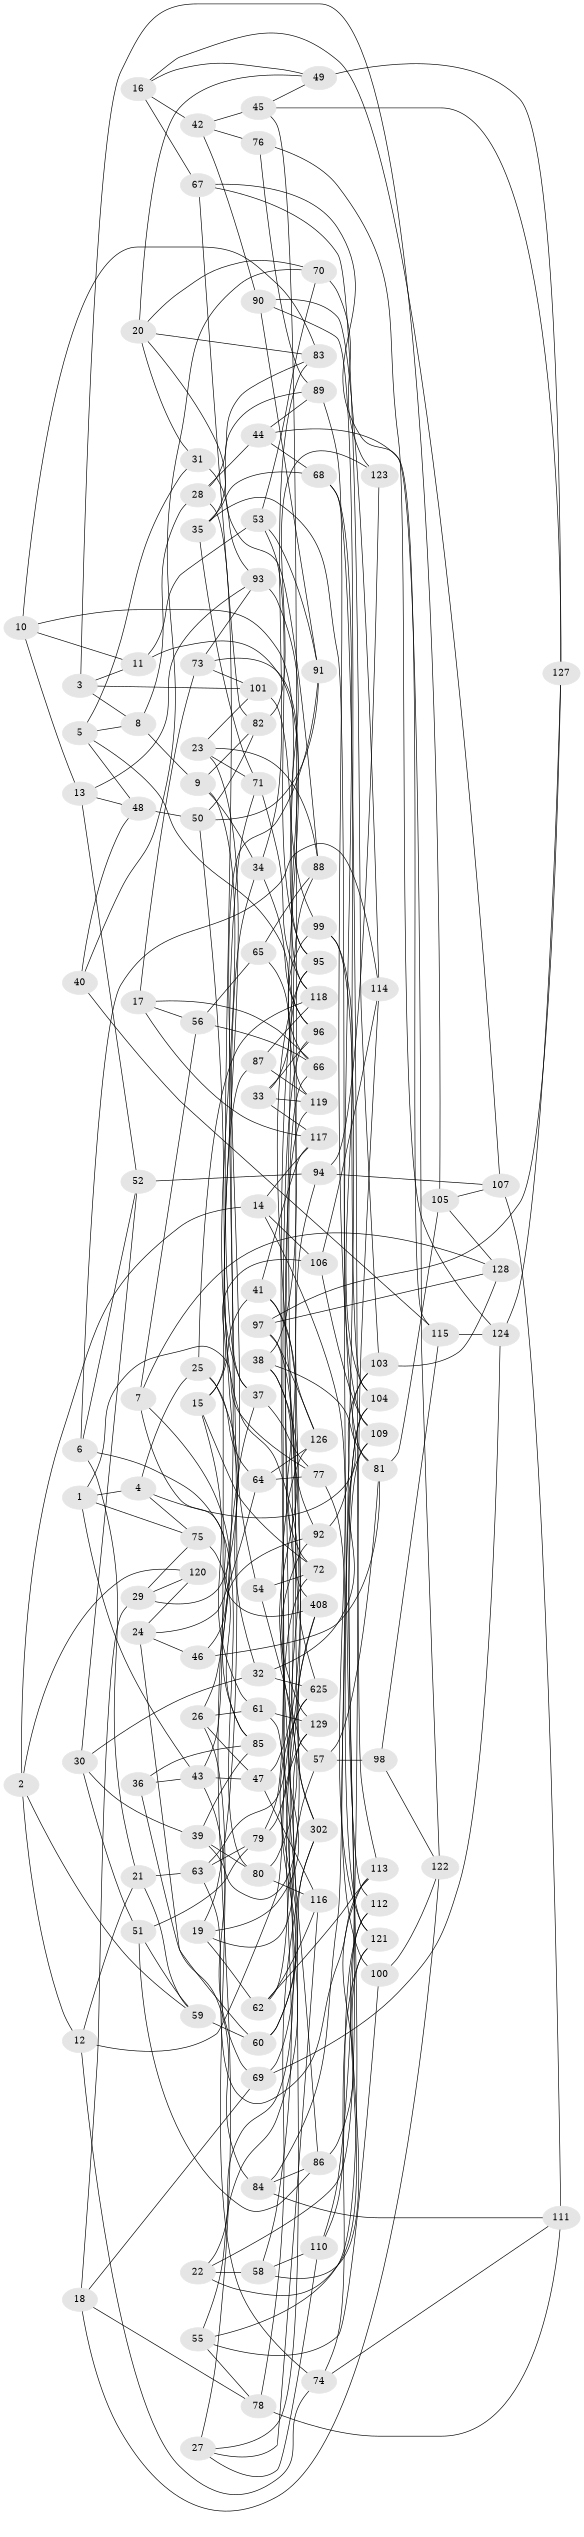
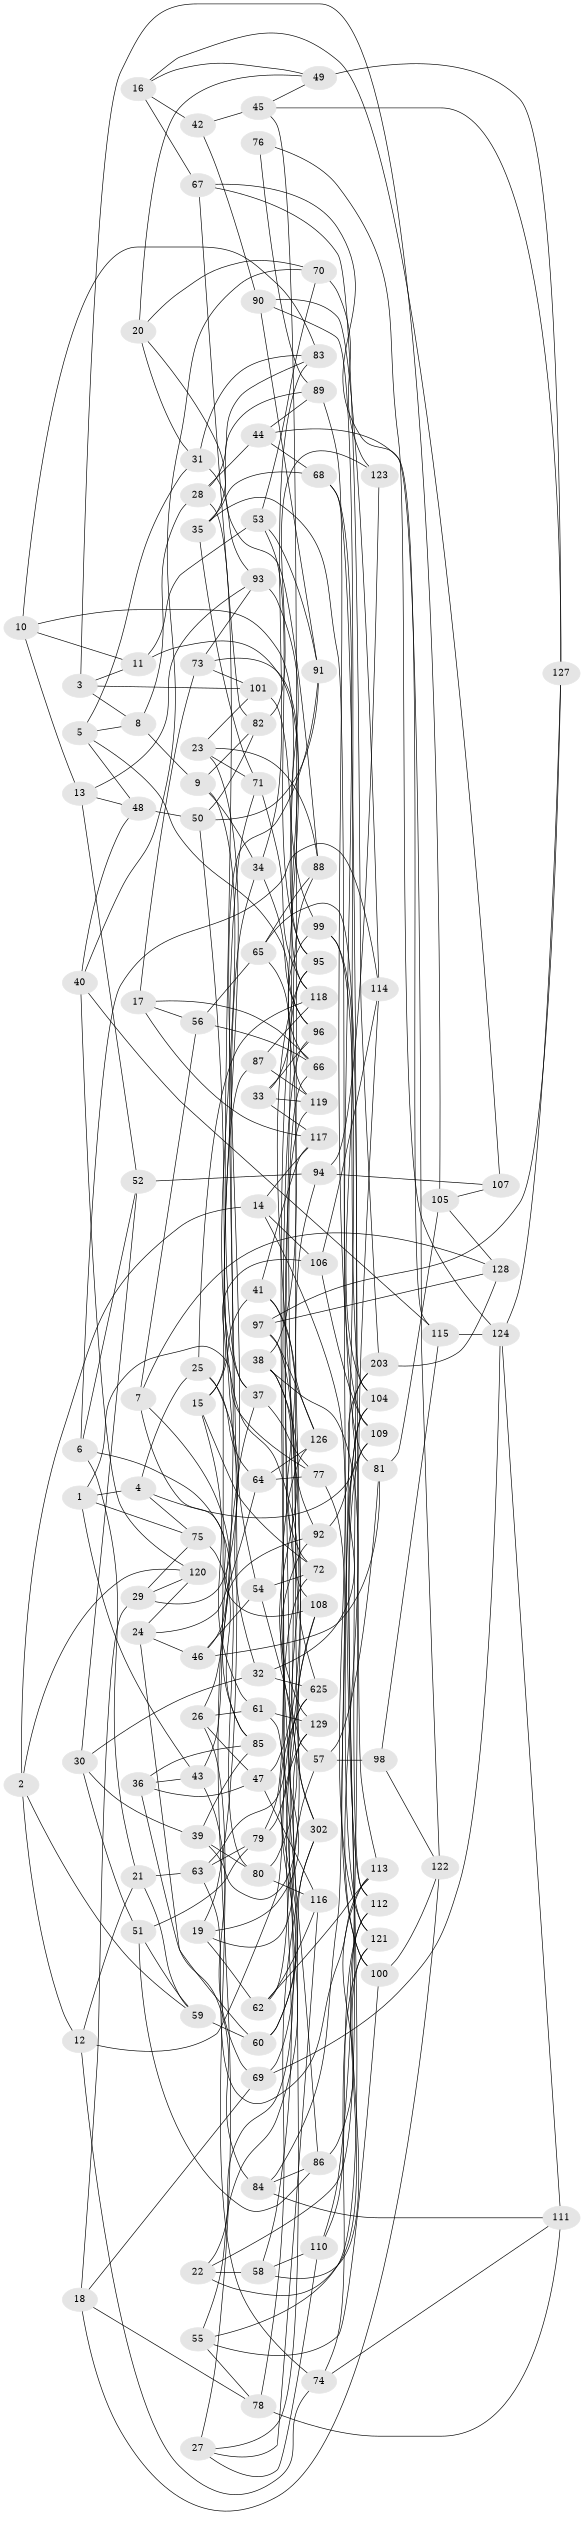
(228, 134) -> none
(229, 344) -> (232, 380)
none -> (95, 1295)
none -> (356, 1359)
(380, 1364) -> (380, 1364)
(331, 1395) -> (354, 1652)
(319, 1605) -> (319, 1605)
none -> (228, 1624)
(548, 1700) -> (531, 1776)
(224, 1778) -> (200, 1796)
